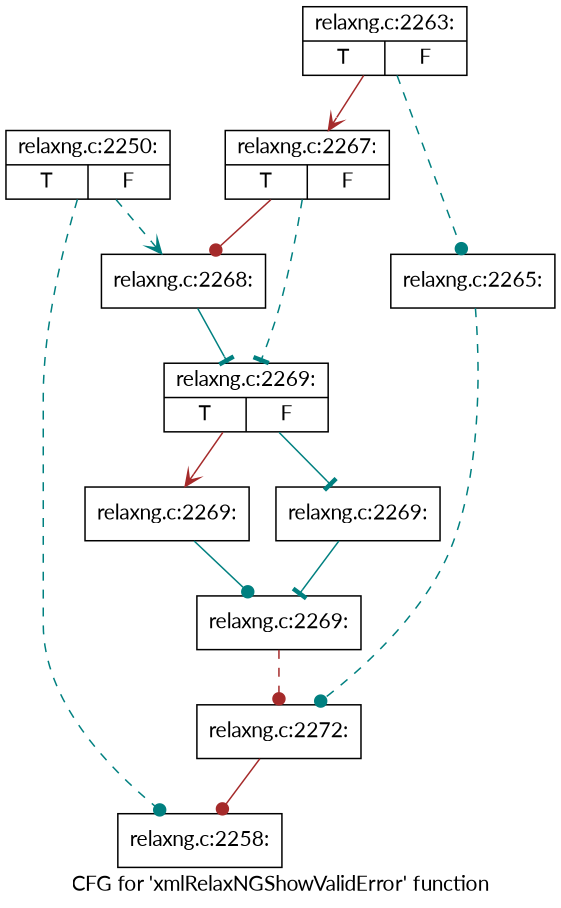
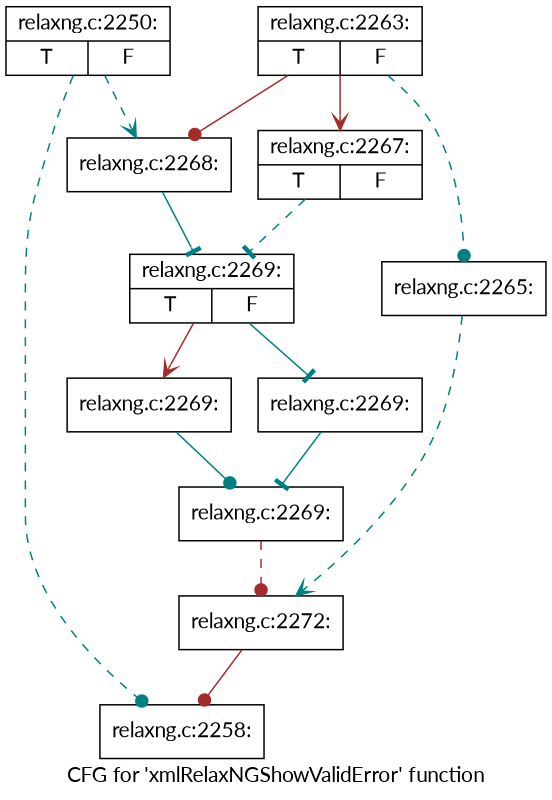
(246, 223) -> (244, 103)
(458, 526) -> (416, 468)
